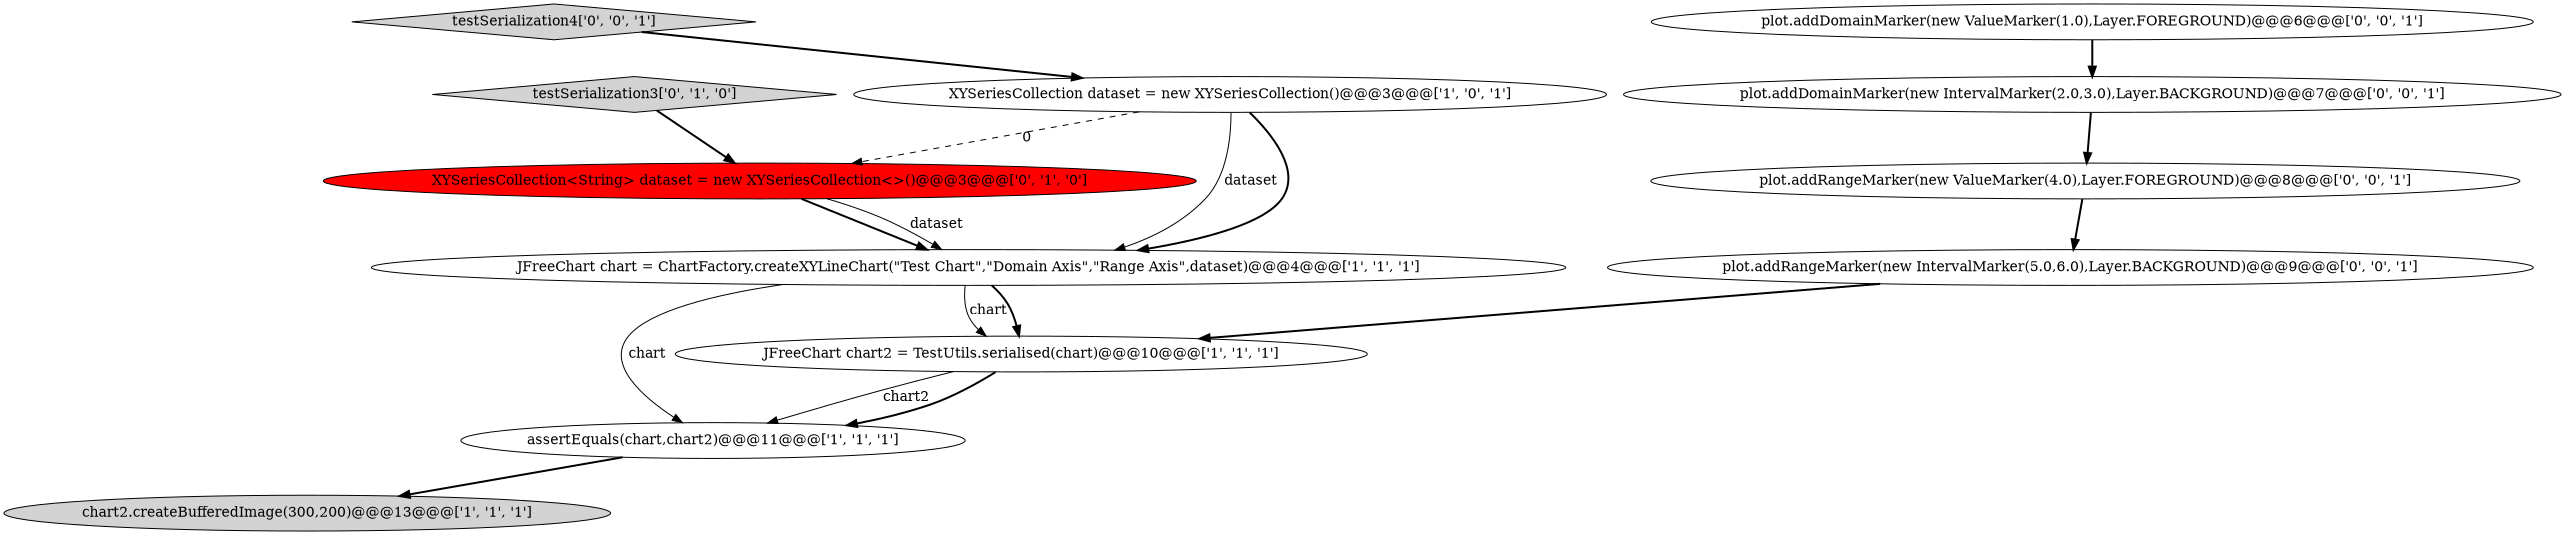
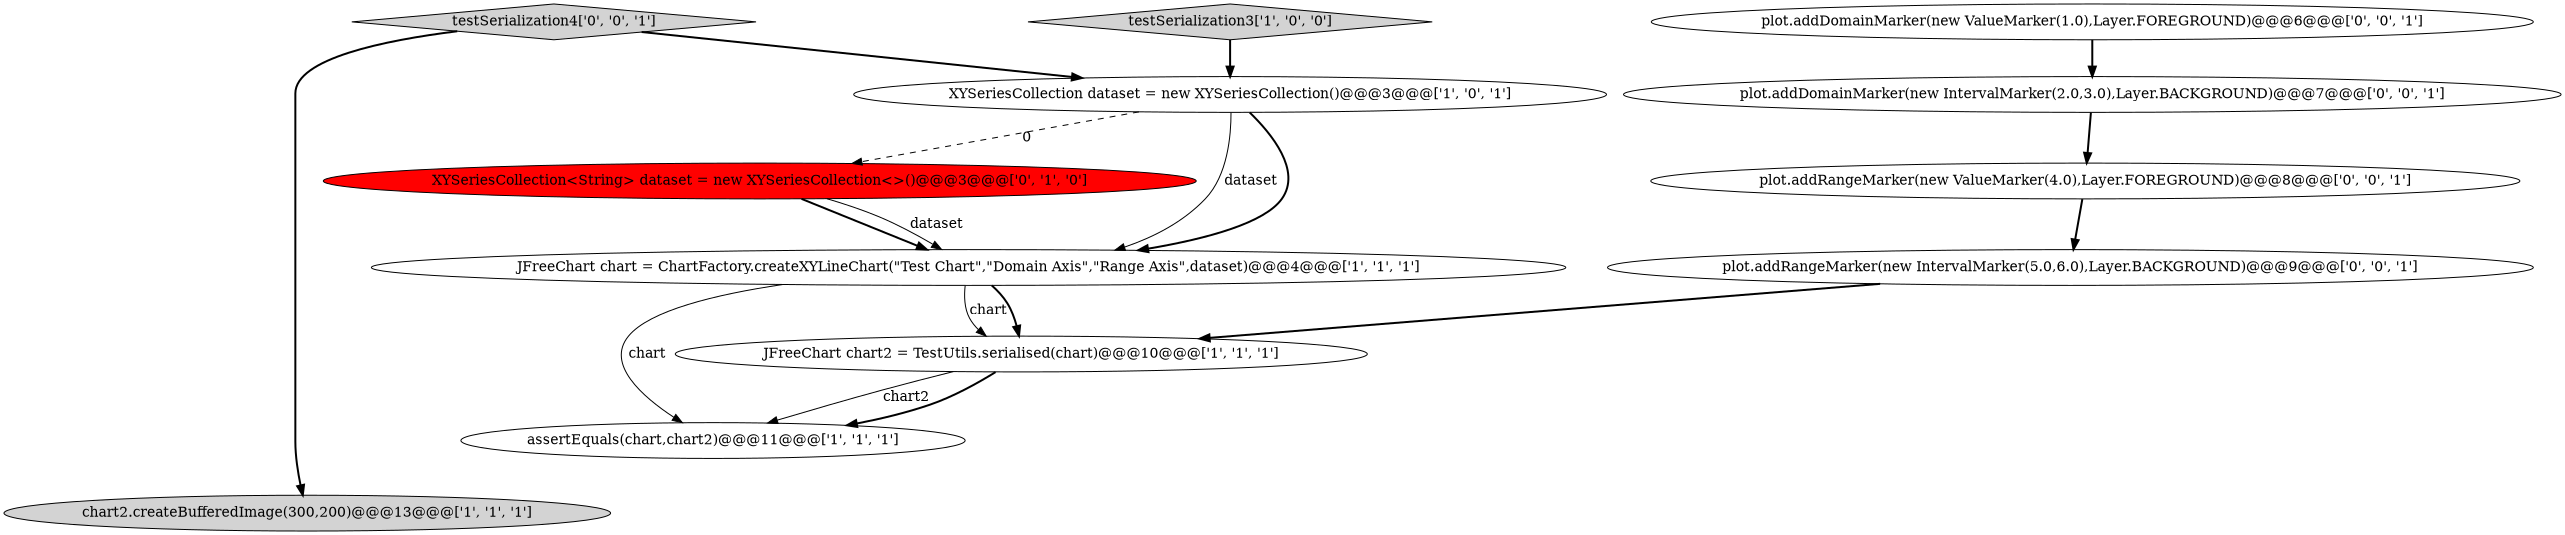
none -> (1230, 22)
(634, 94) -> none
(516, 476) -> (295, 199)
